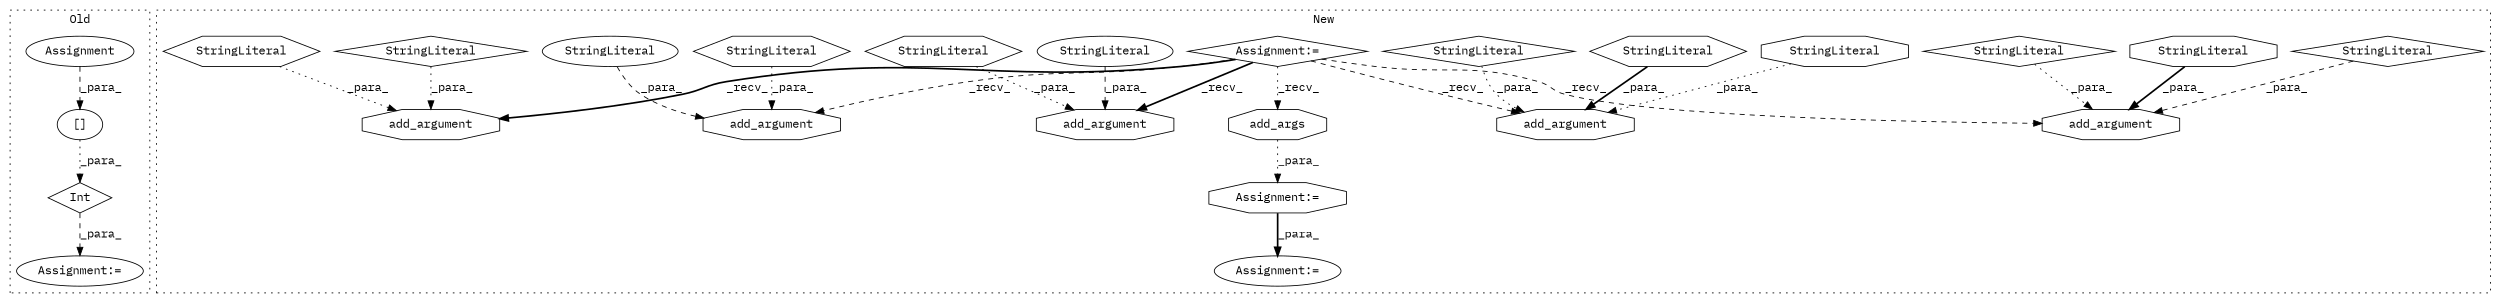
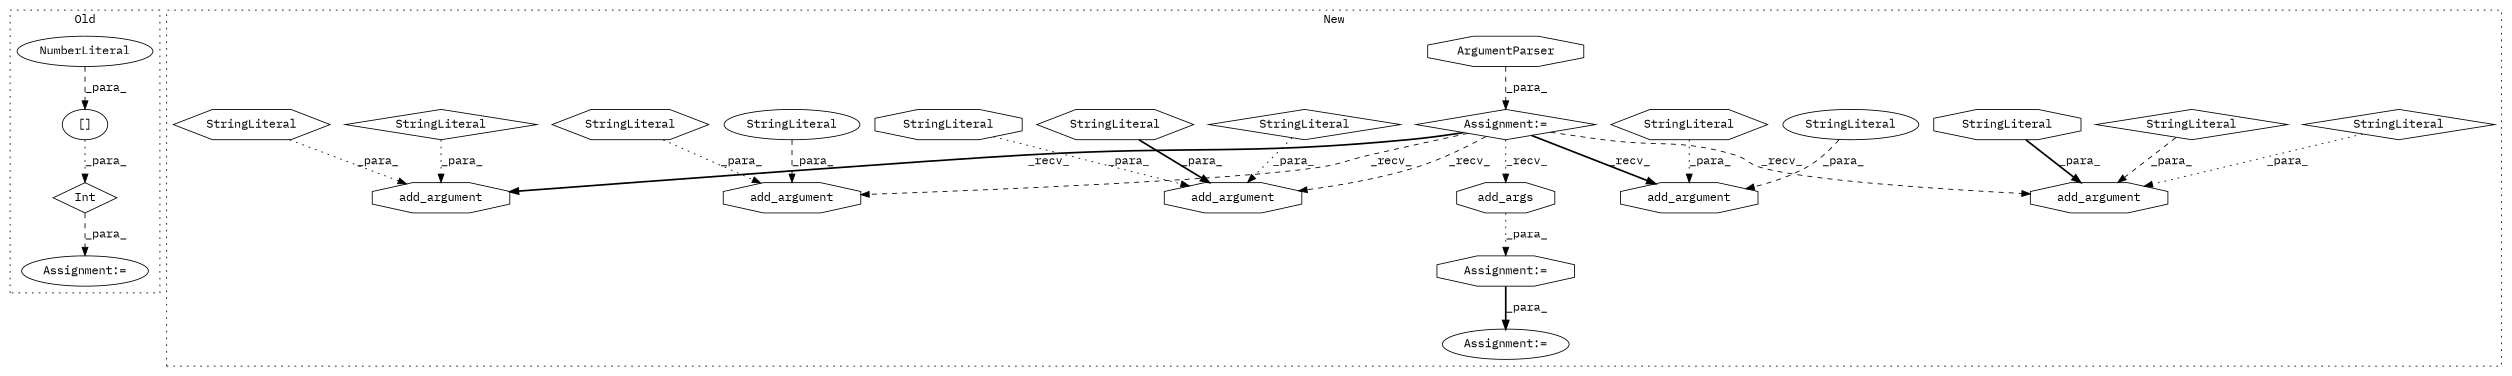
(80, 51) -> (85, 51)
none -> (1506, 51)
